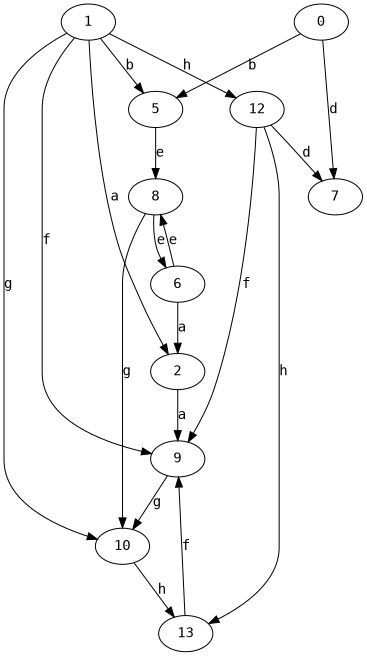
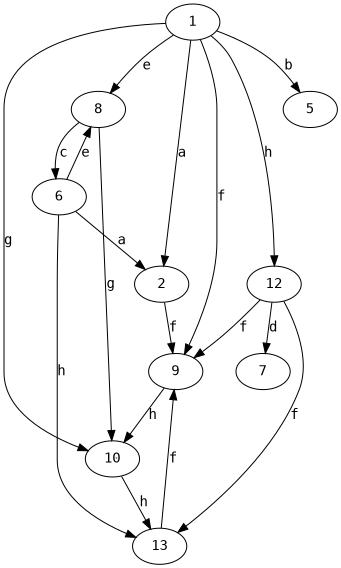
(321, 22) -> none
(156, 148) -> (143, 58)
(161, 240) -> (64, 153)
(284, 372) -> (295, 415)
none -> (57, 391)
(182, 415) -> (173, 328)
(157, 503) -> (153, 415)
